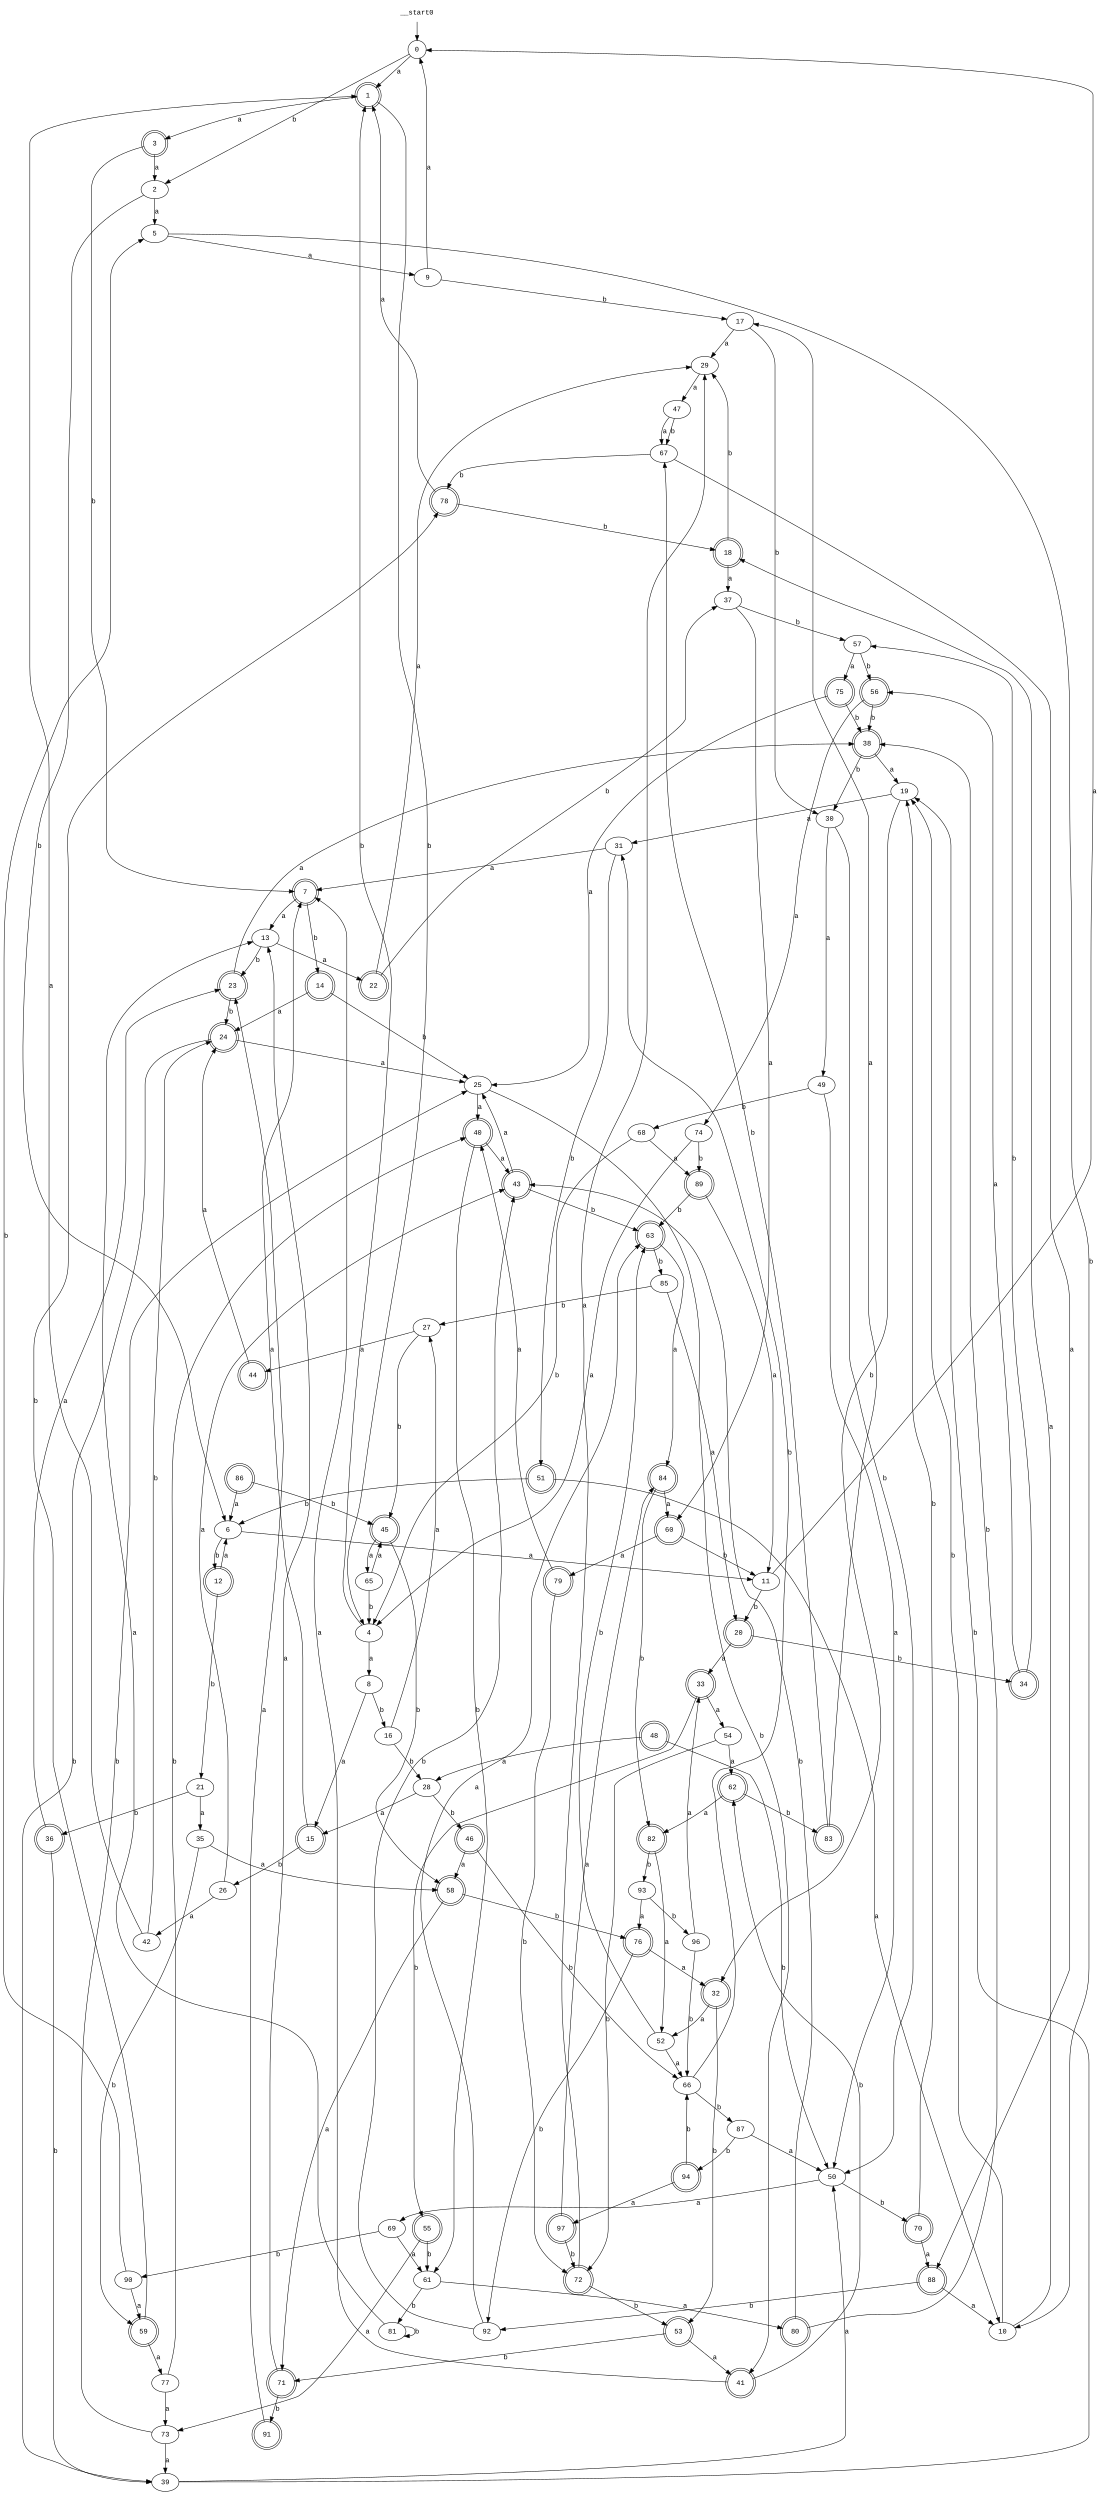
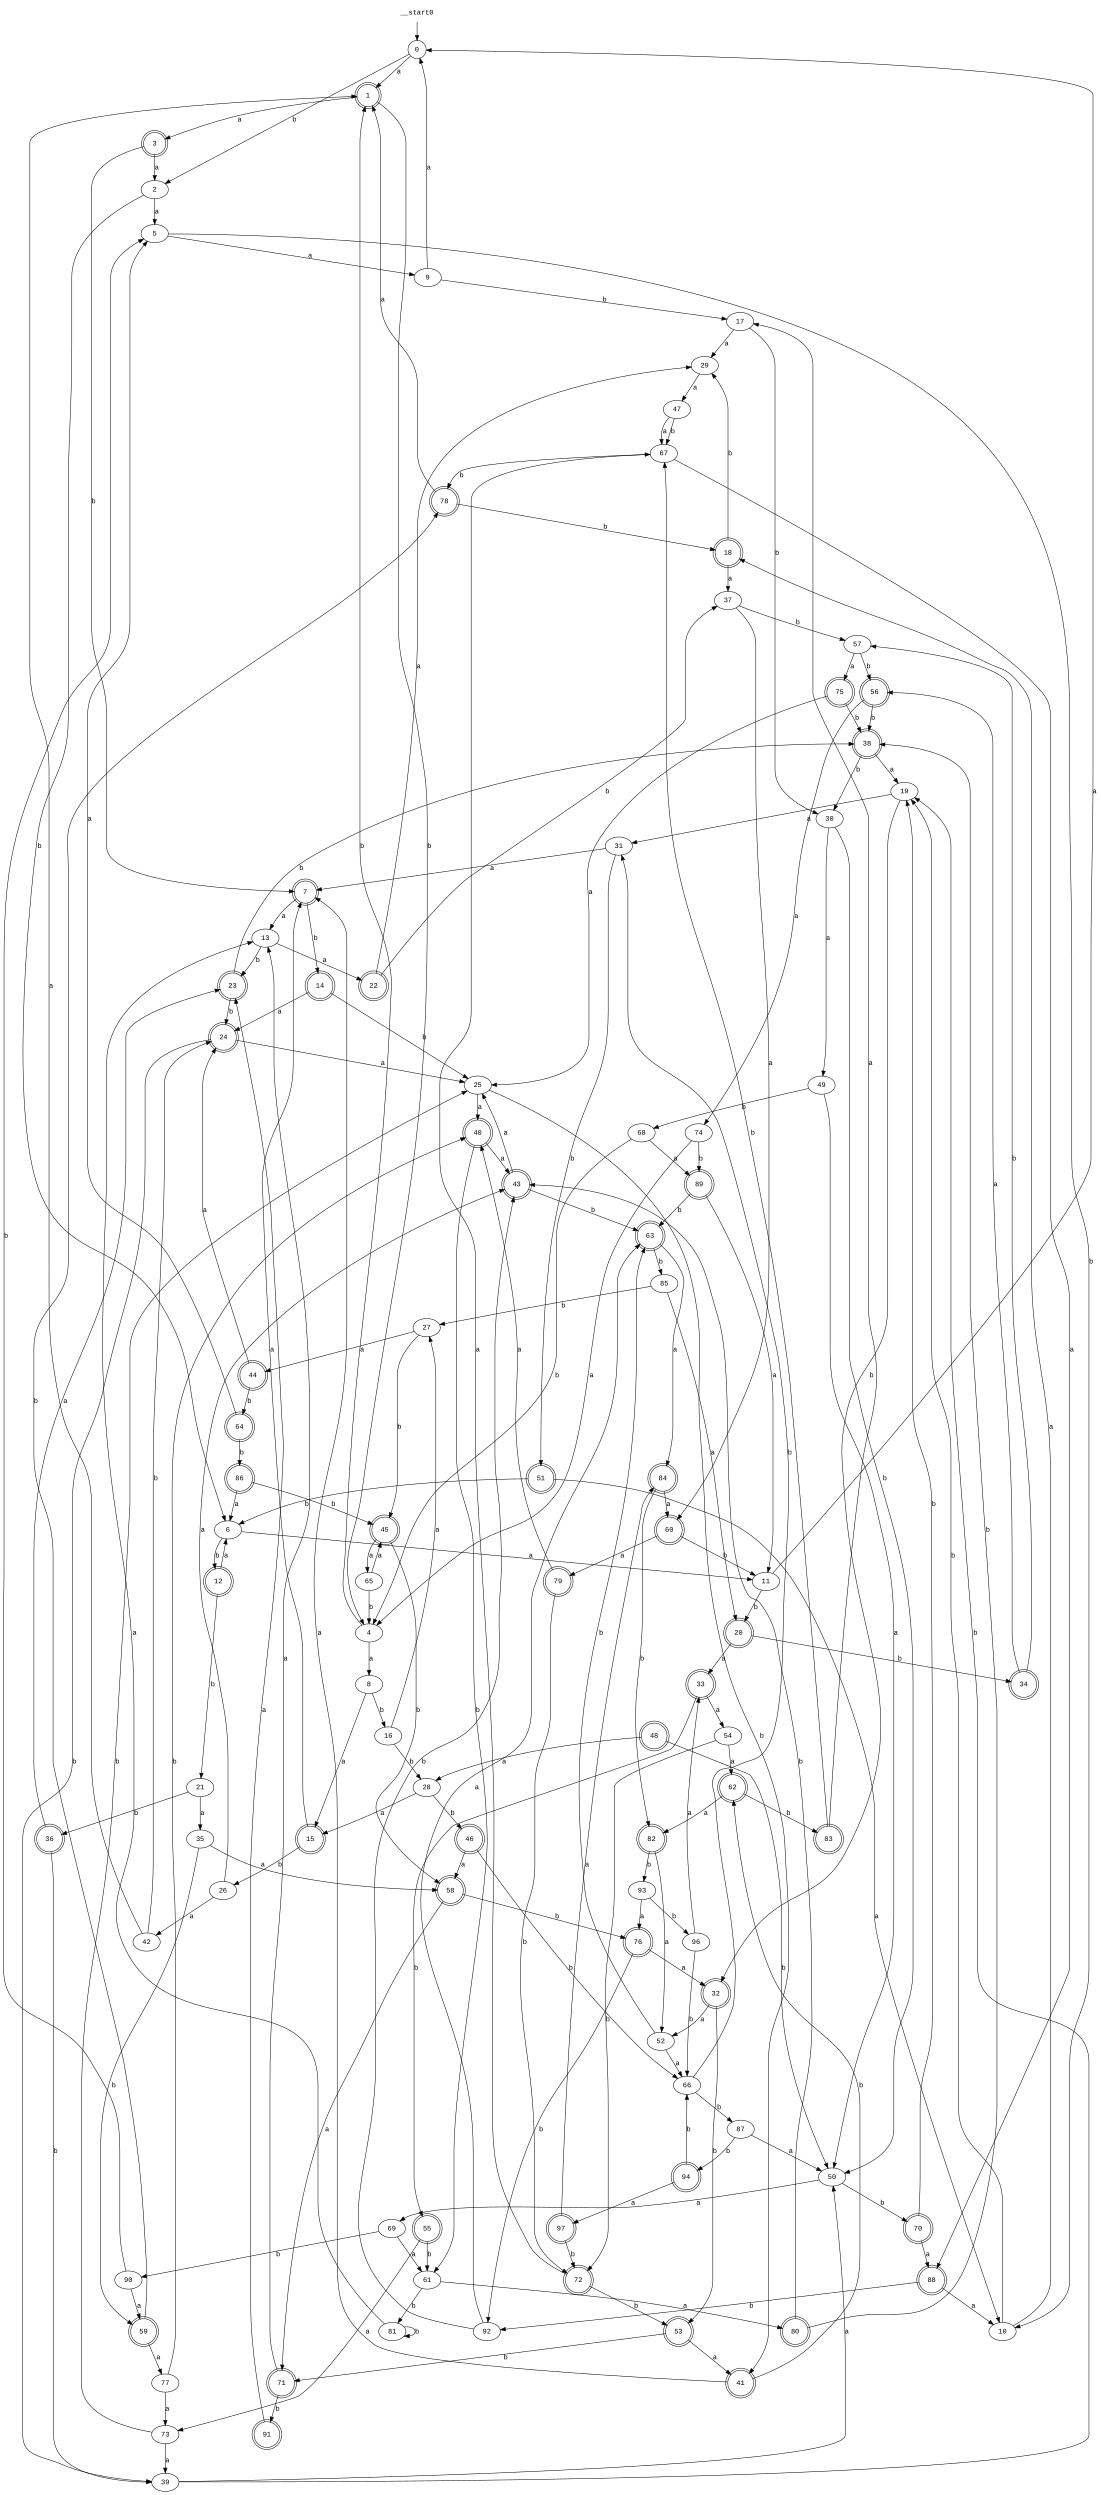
(302, 868) -> (302, 868)
(583, 1312) -> (476, 1299)
none -> (240, 1427)
